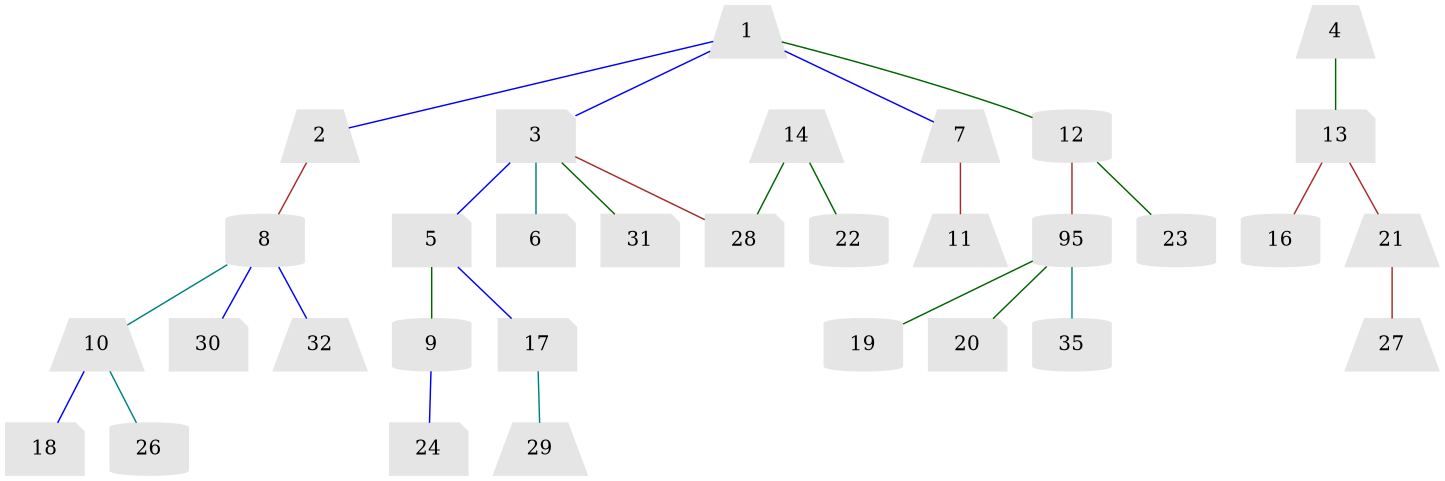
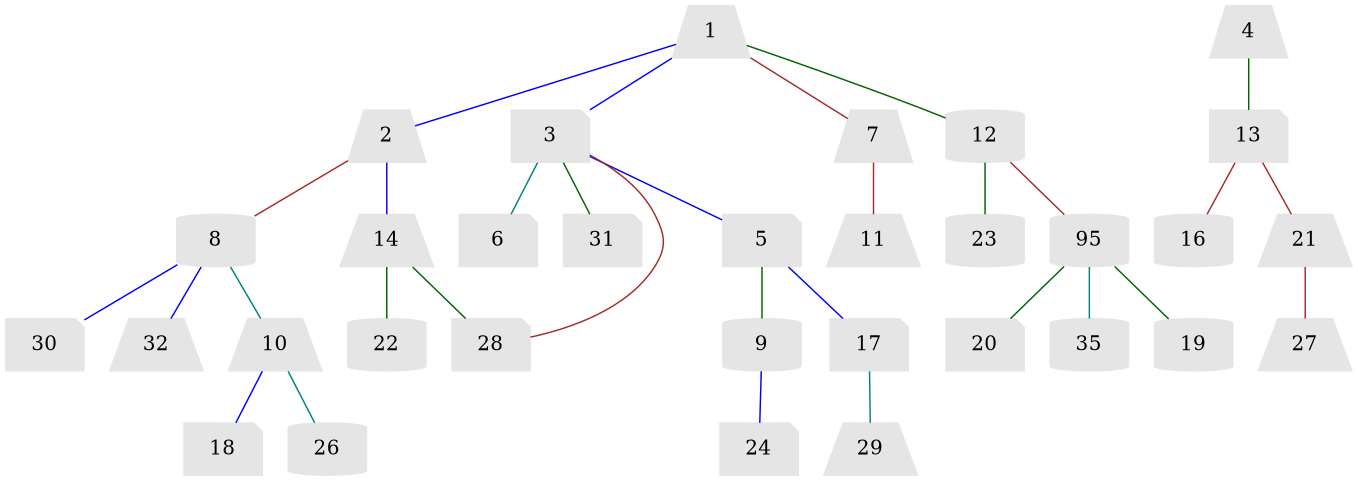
(859, 87) -> (799, 88)
none -> (387, 188)
